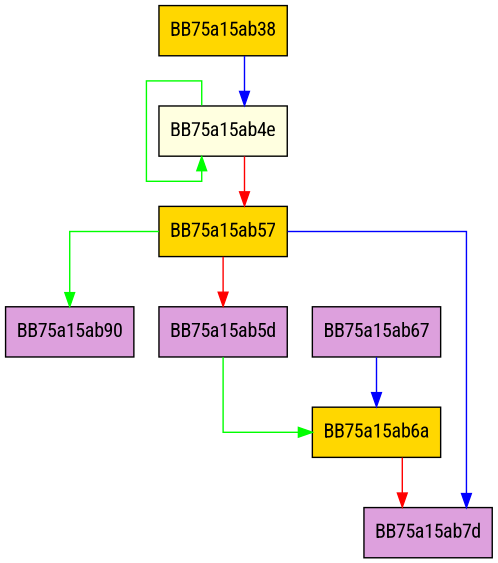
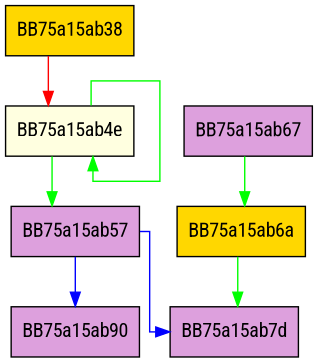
(244, 74) -> (48, 74)
(244, 174) -> (52, 174)
(84, 231) -> (75, 275)
(223, 231) -> (75, 231)
(223, 332) -> none
(377, 375) -> (245, 174)
(402, 475) -> (238, 275)
